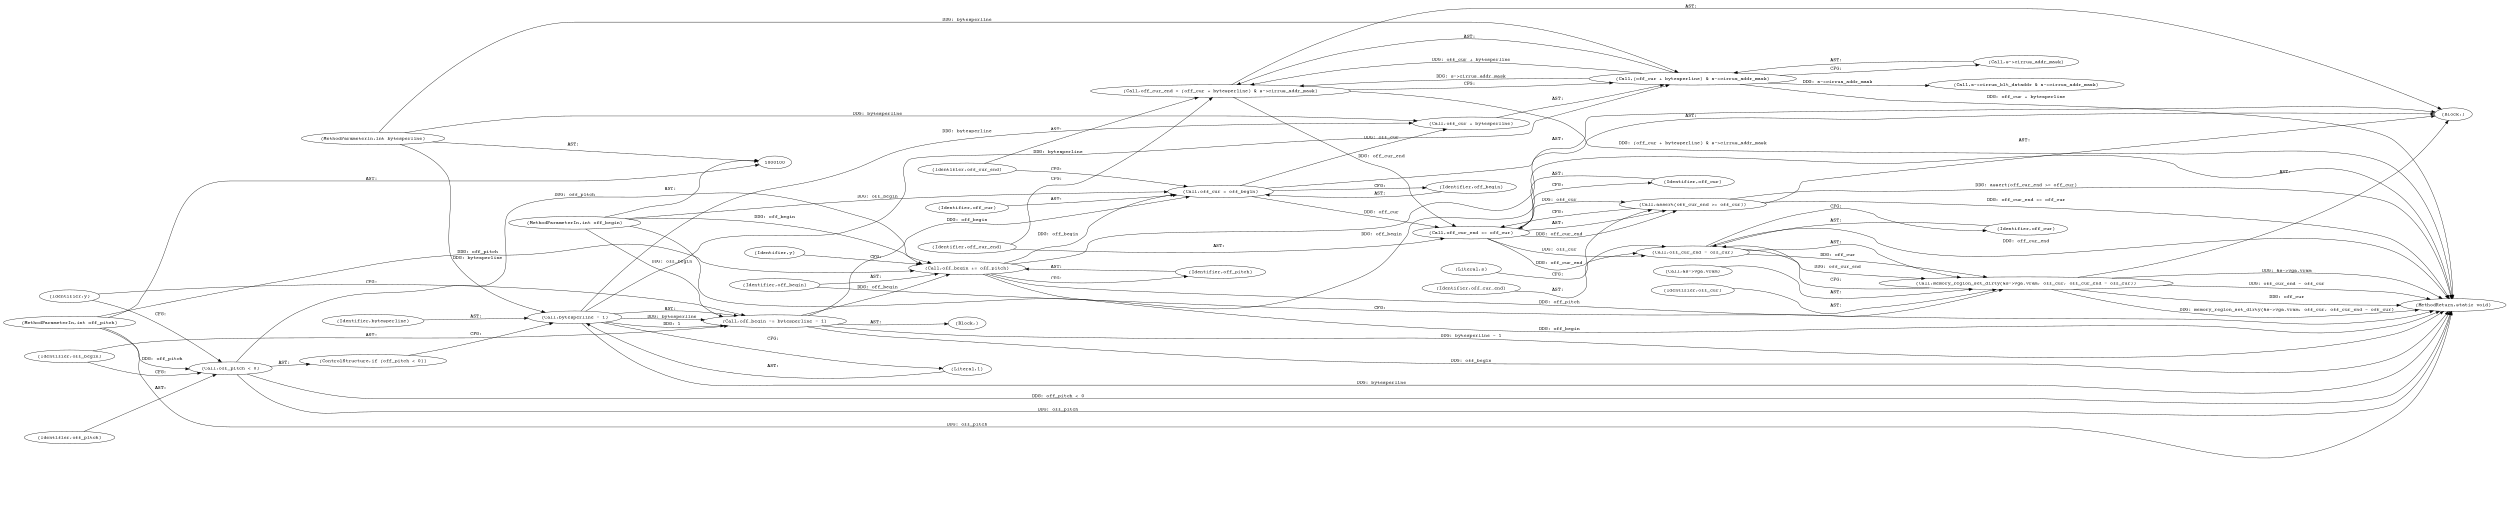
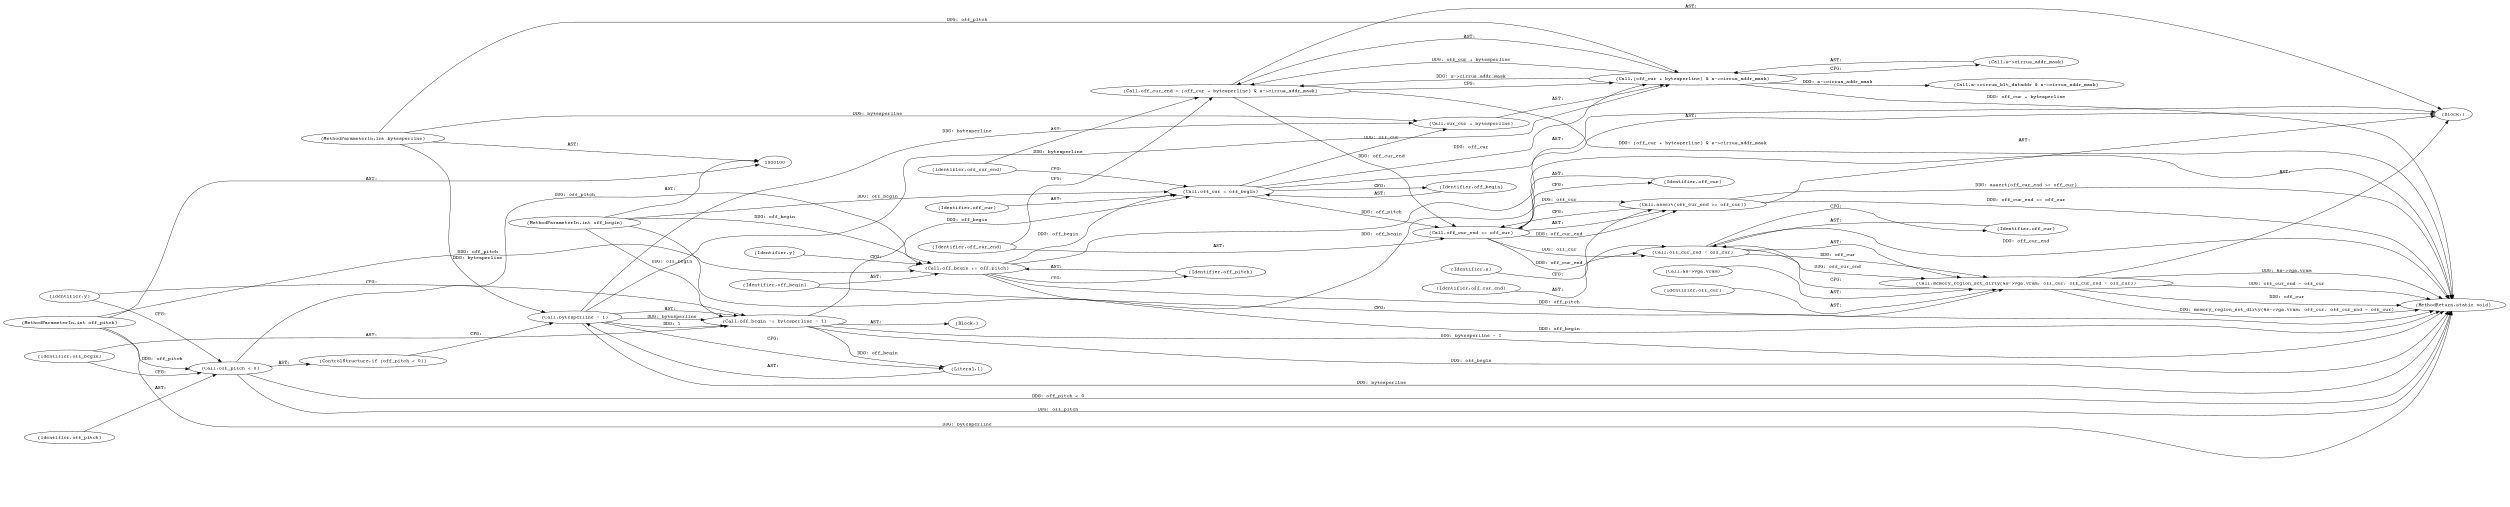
(967, 20) -> (967, 20)
(1471, 123) -> (1471, 123)
none -> (1461, 159)
(1382, 212) -> (1382, 212)
(1471, 269) -> (1471, 269)
(874, 297) -> (869, 359)
(373, 321) -> none
(967, 424) -> (967, 424)
